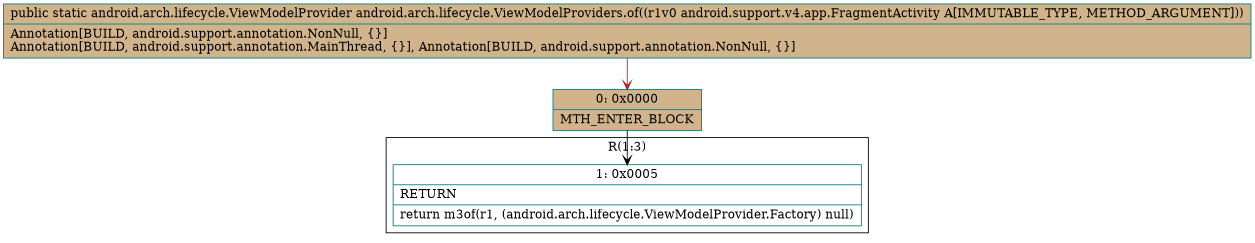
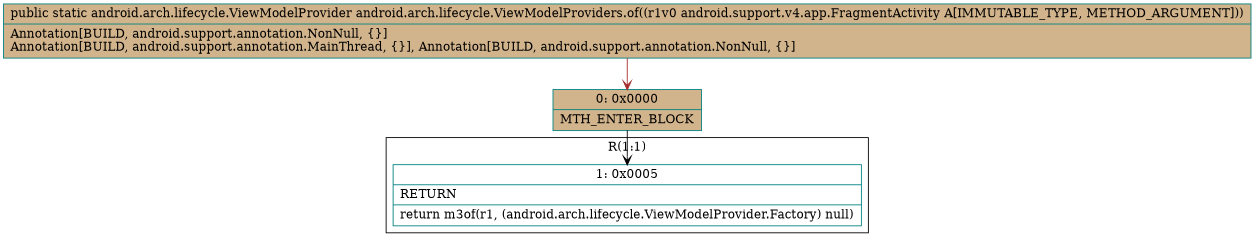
(627, 148) -> (627, 148)
